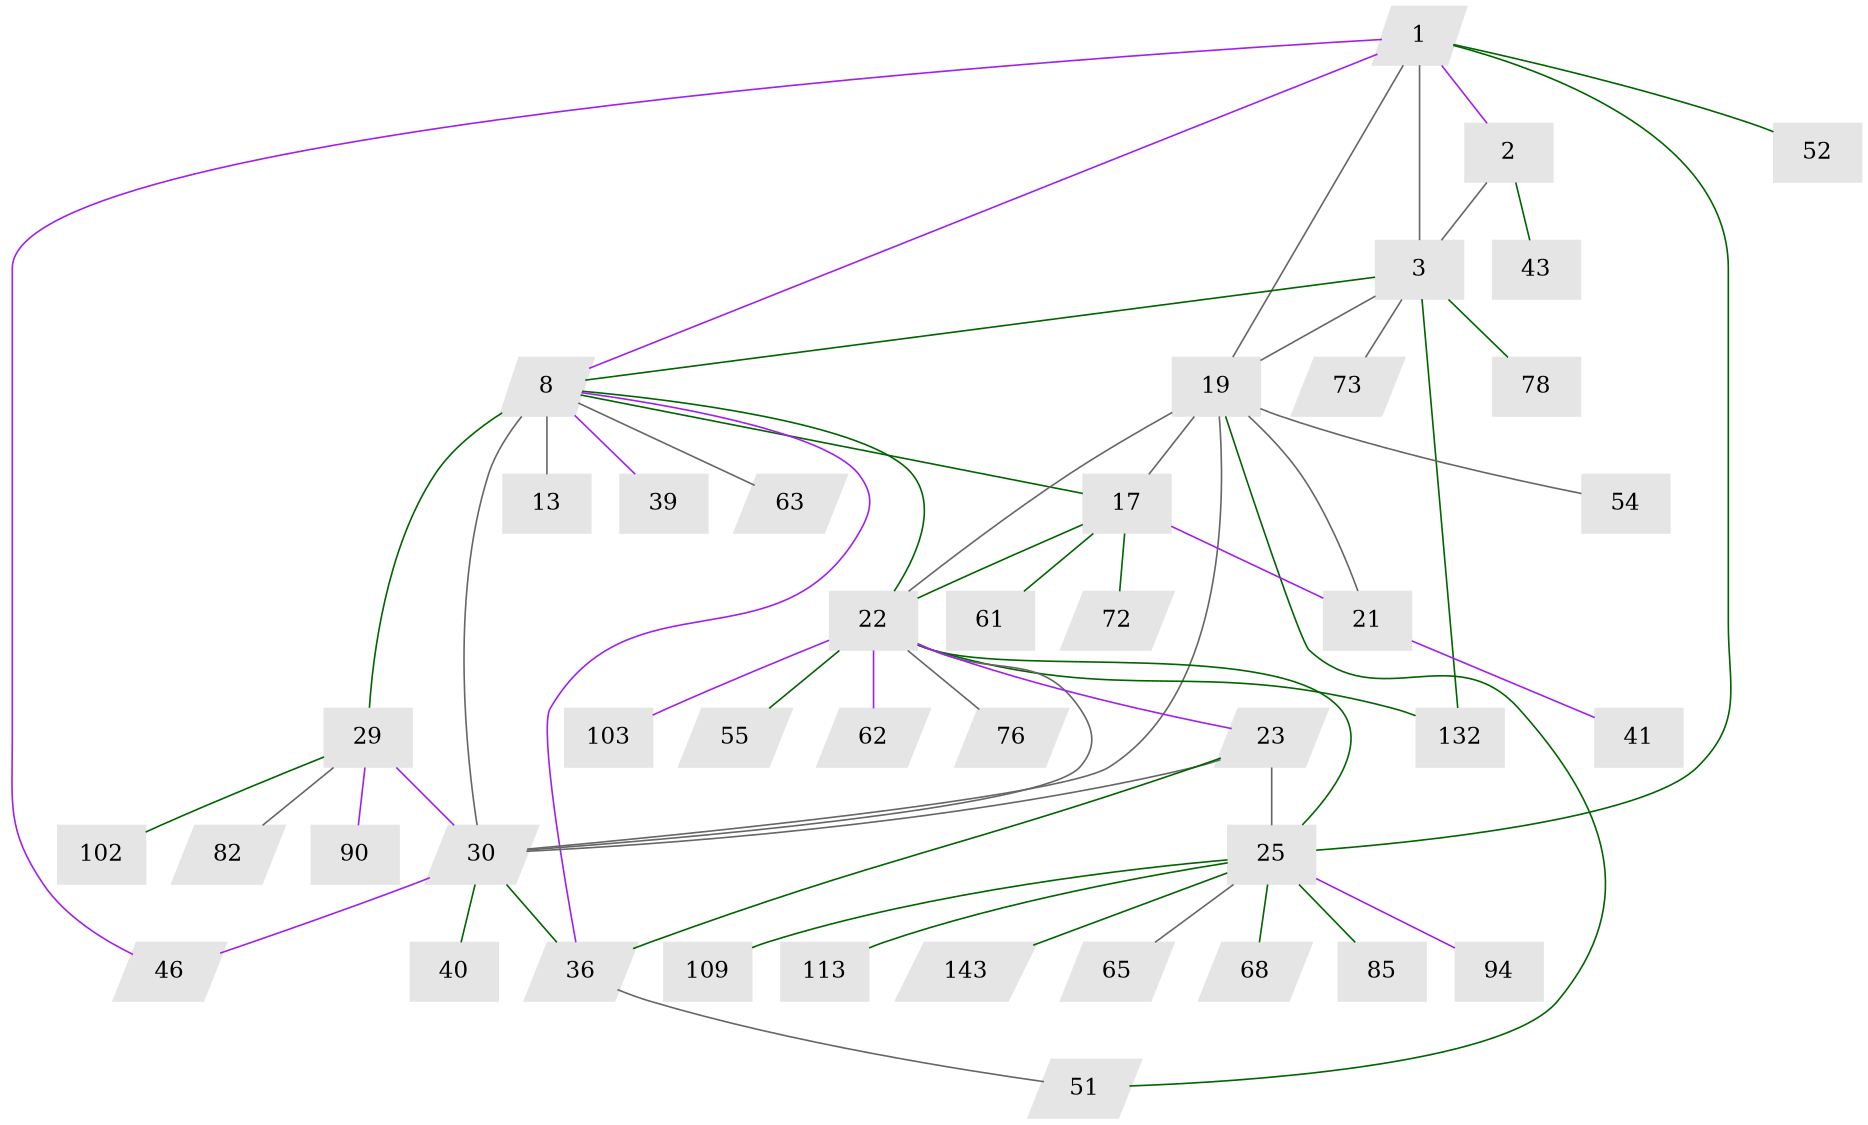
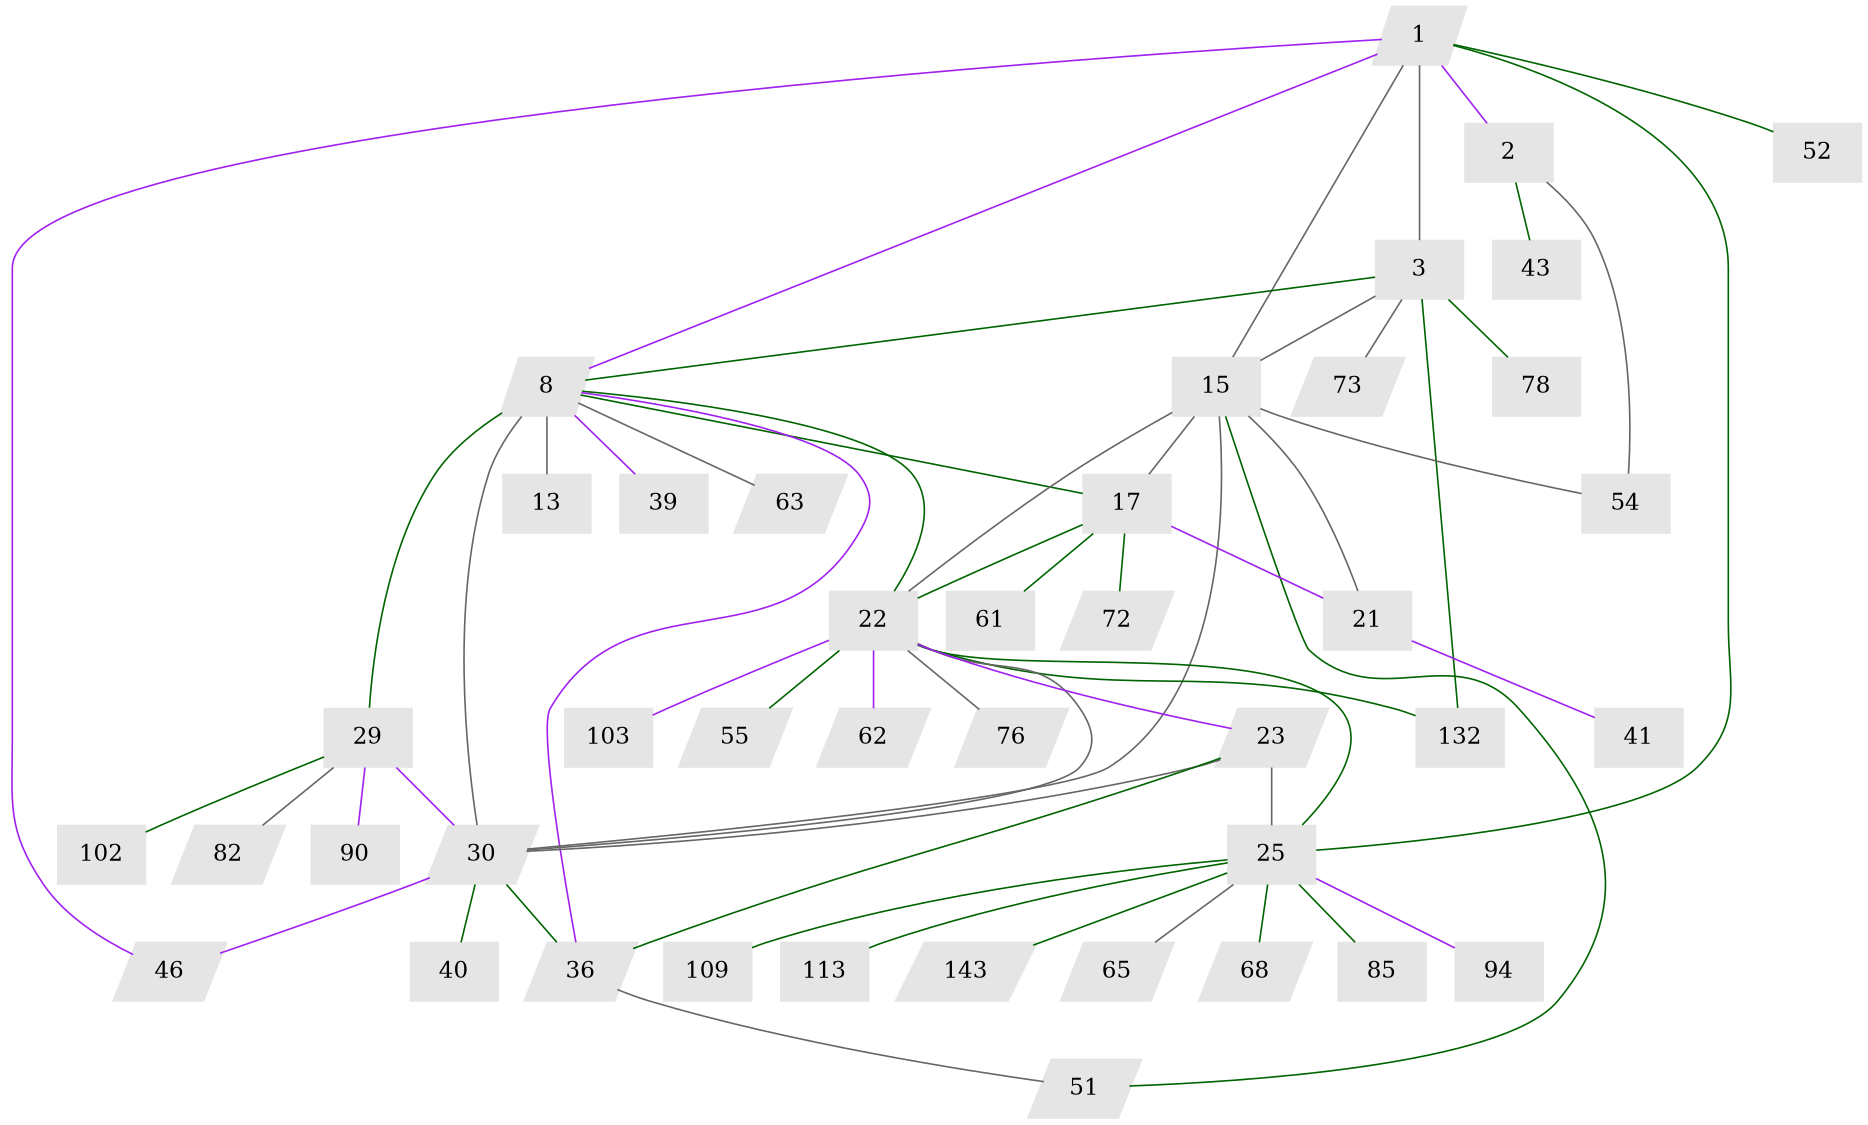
(1464, 211) -> (1620, 317)
(1216, 387) -> (1216, 387)
